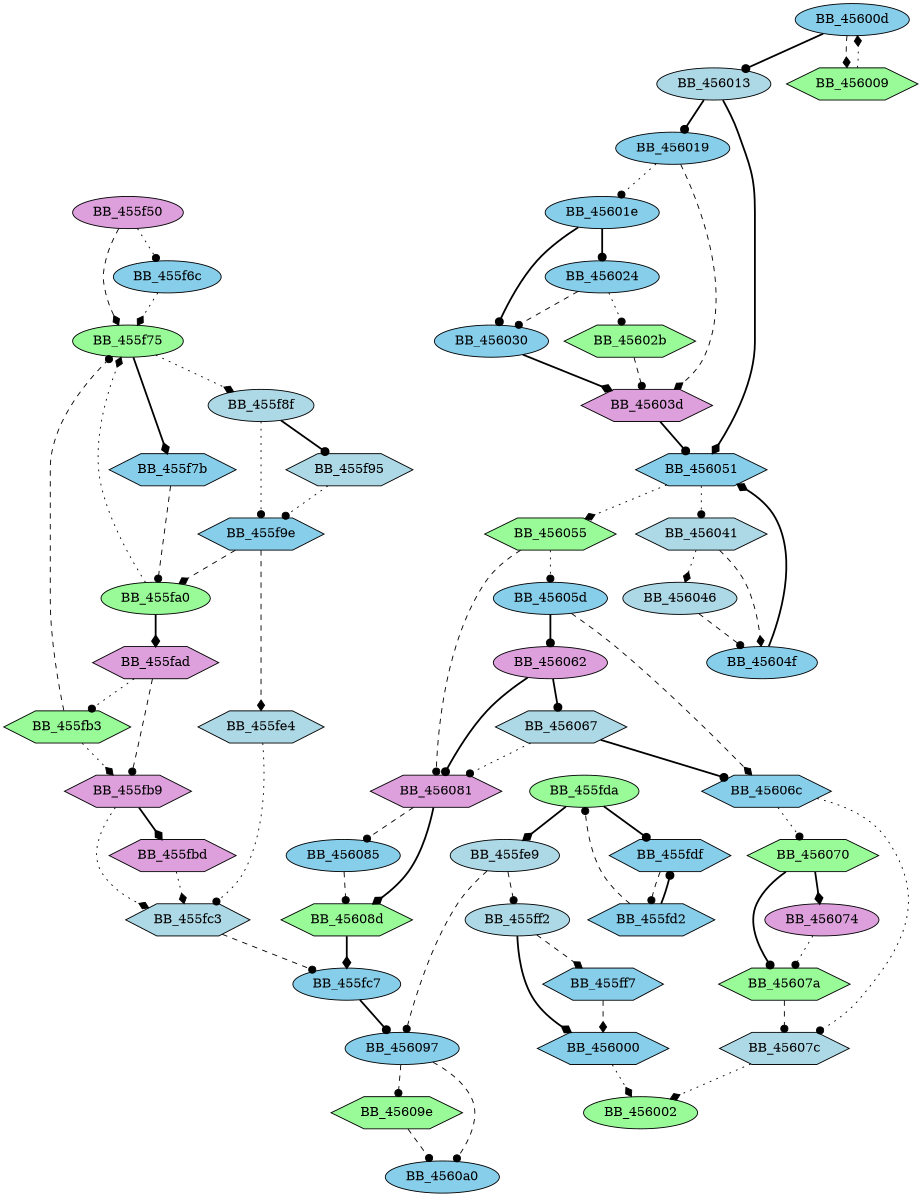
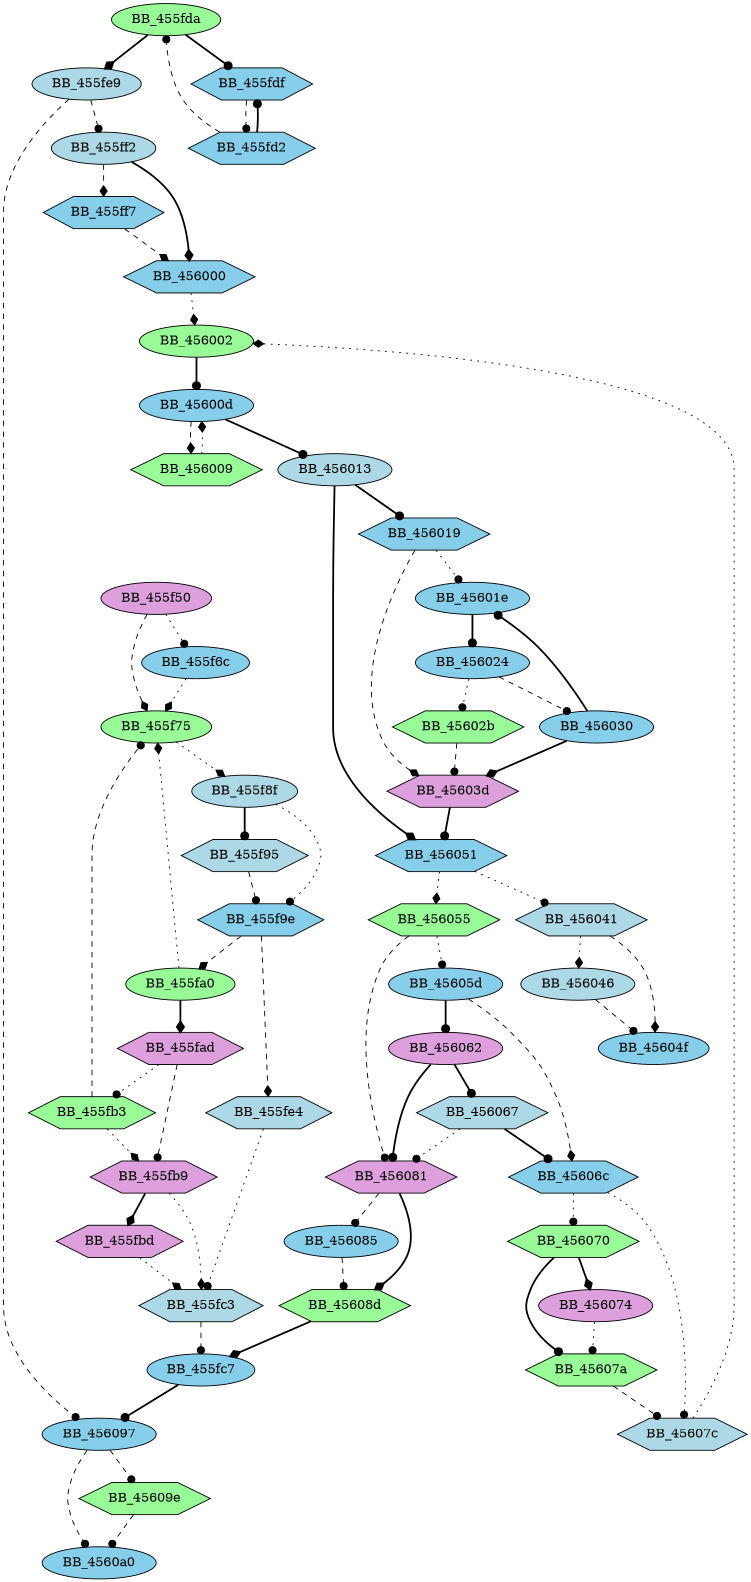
(673, 148) -> (424, 534)
(532, 266) -> (549, 659)
none -> (196, 370)
(173, 470) -> none
(308, 500) -> (252, 884)
(786, 562) -> none
